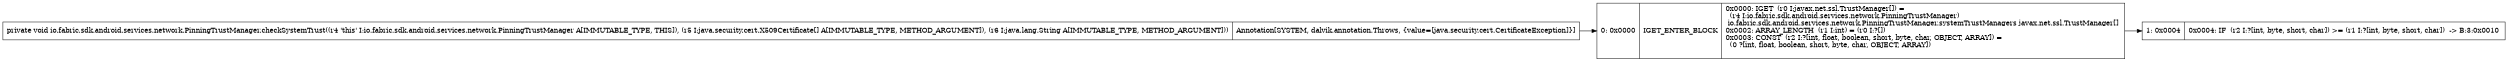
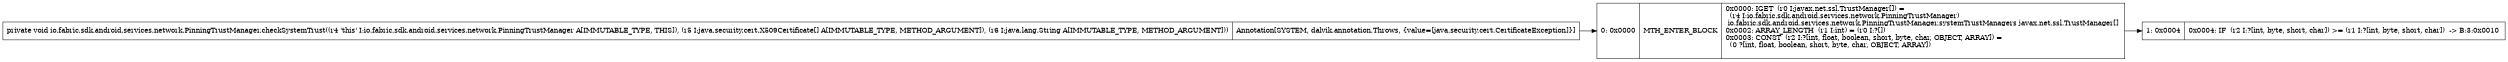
(1681, 31) -> (1681, 31)
